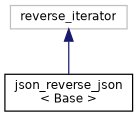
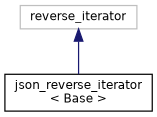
(69, 93) -> (79, 93)
